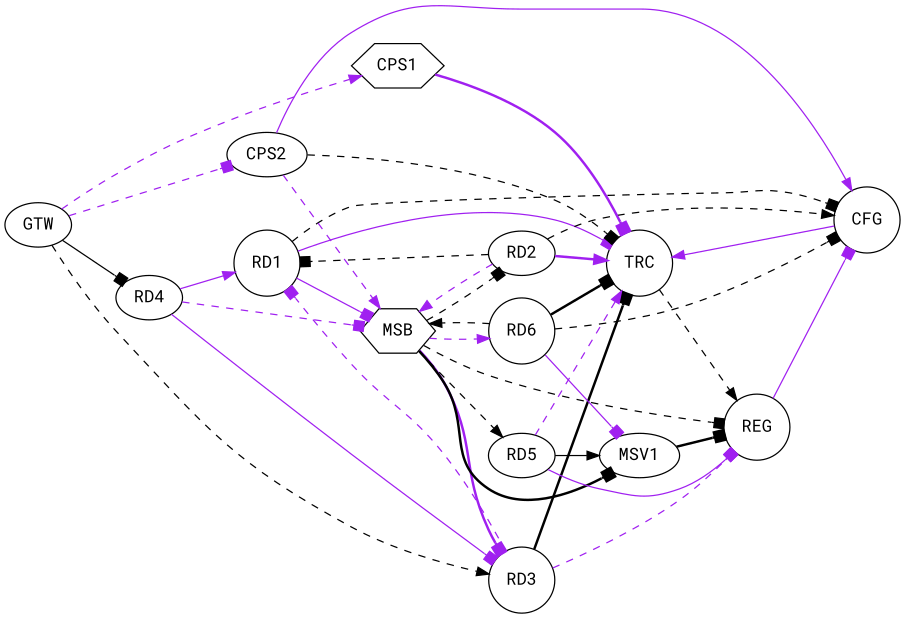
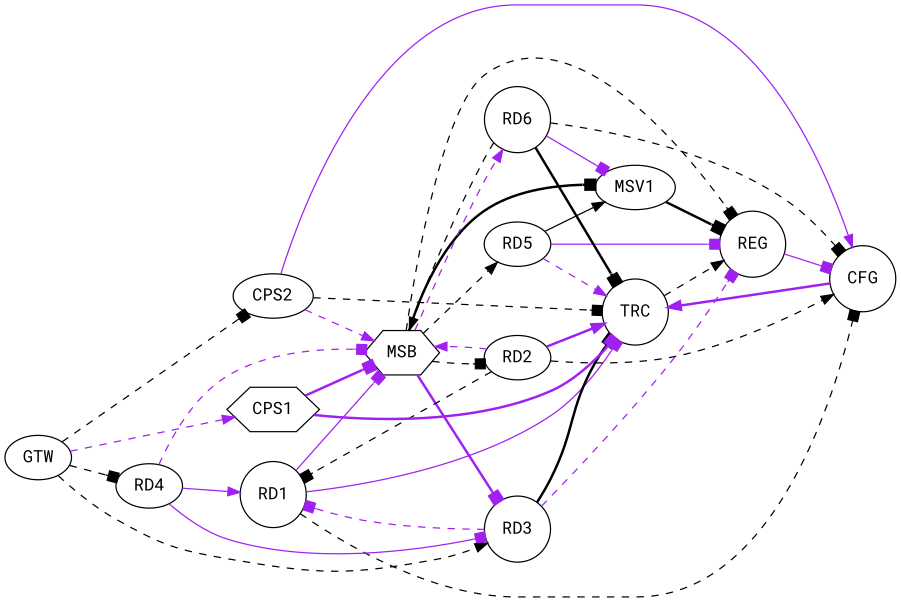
(144, 192) -> (150, 381)
(759, 240) -> (755, 294)
(88, 258) -> (88, 470)
none -> (334, 383)
